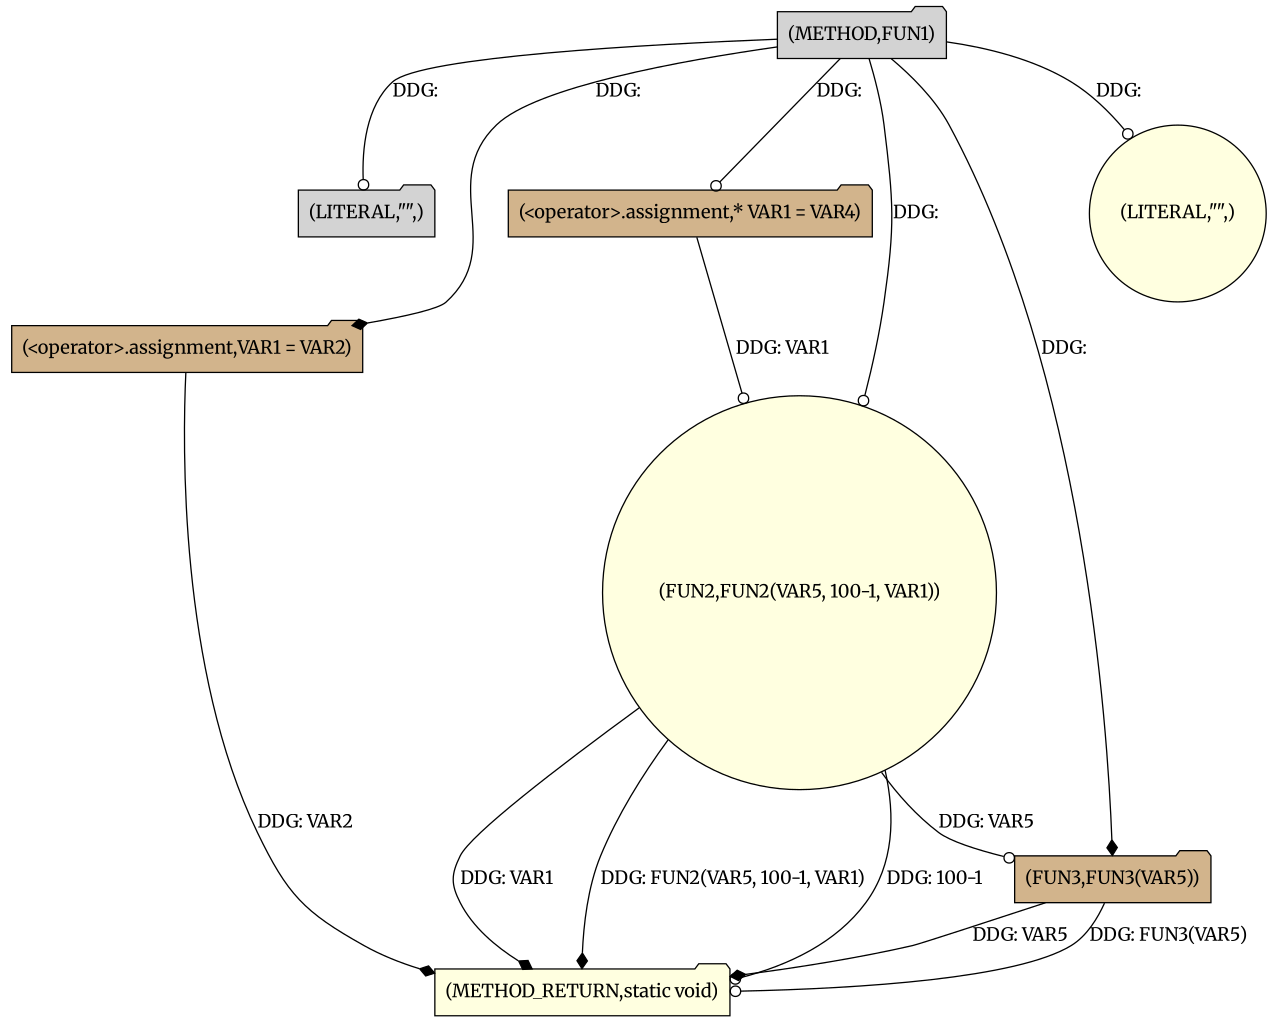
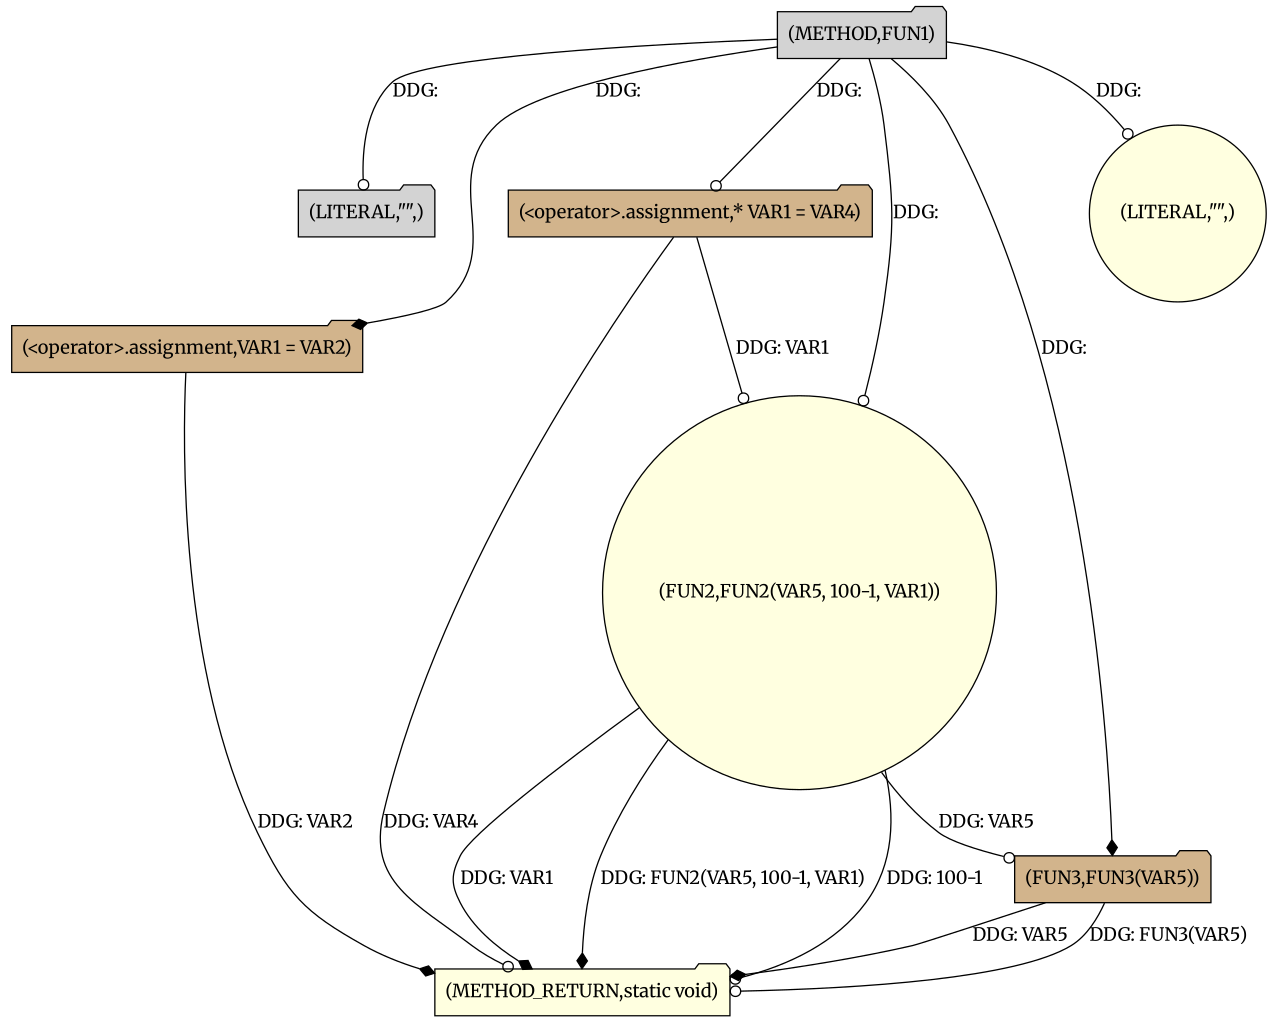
none -> (457, 606)
